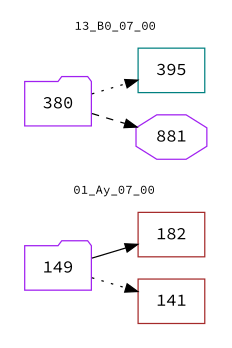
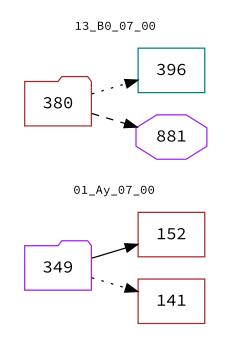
(171, 70) -> (171, 70)
(58, 104) -> (58, 104)
(171, 235) -> (171, 235)
(58, 268) -> (58, 268)
